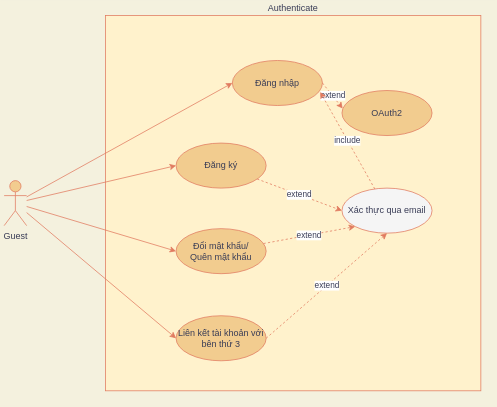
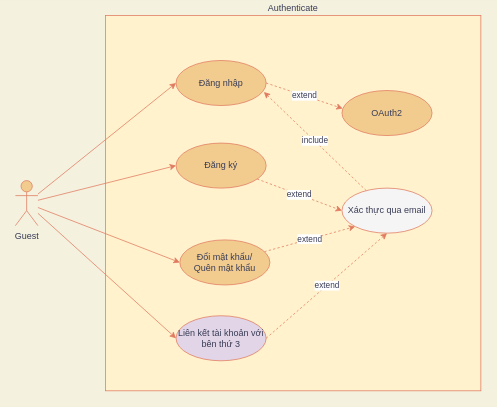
(277, 83) -> (221, 83)
(15, 203) -> (27, 203)
(221, 251) -> (225, 262)
(221, 338) -> (221, 338)
